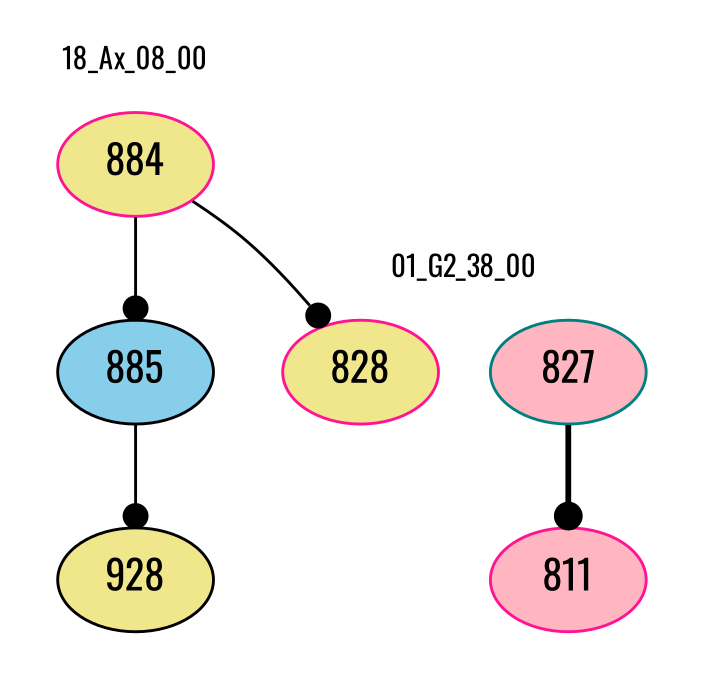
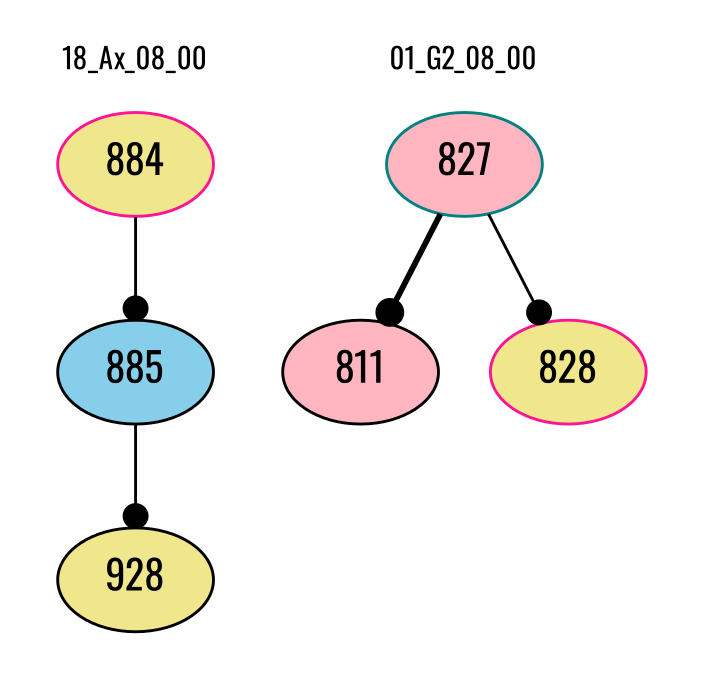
(464, 270) -> (464, 62)
(278, 271) -> (511, 258)
(568, 580) -> (361, 372)
